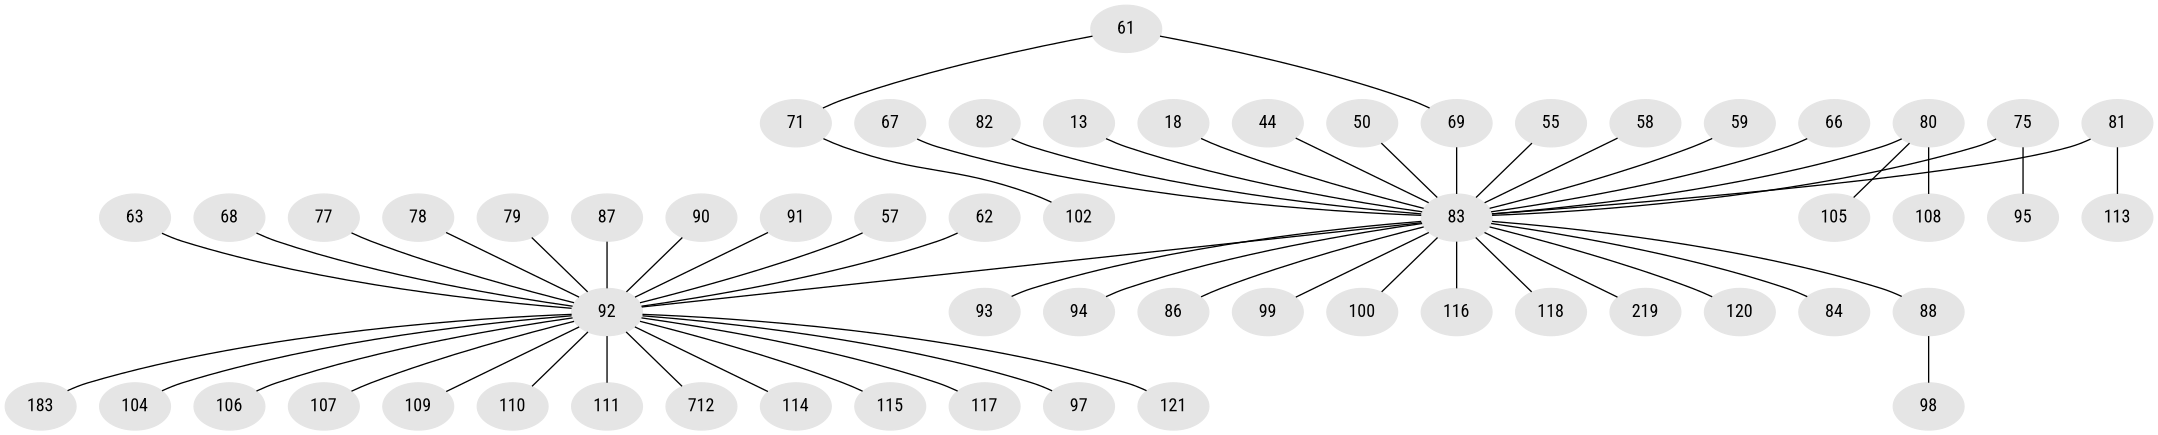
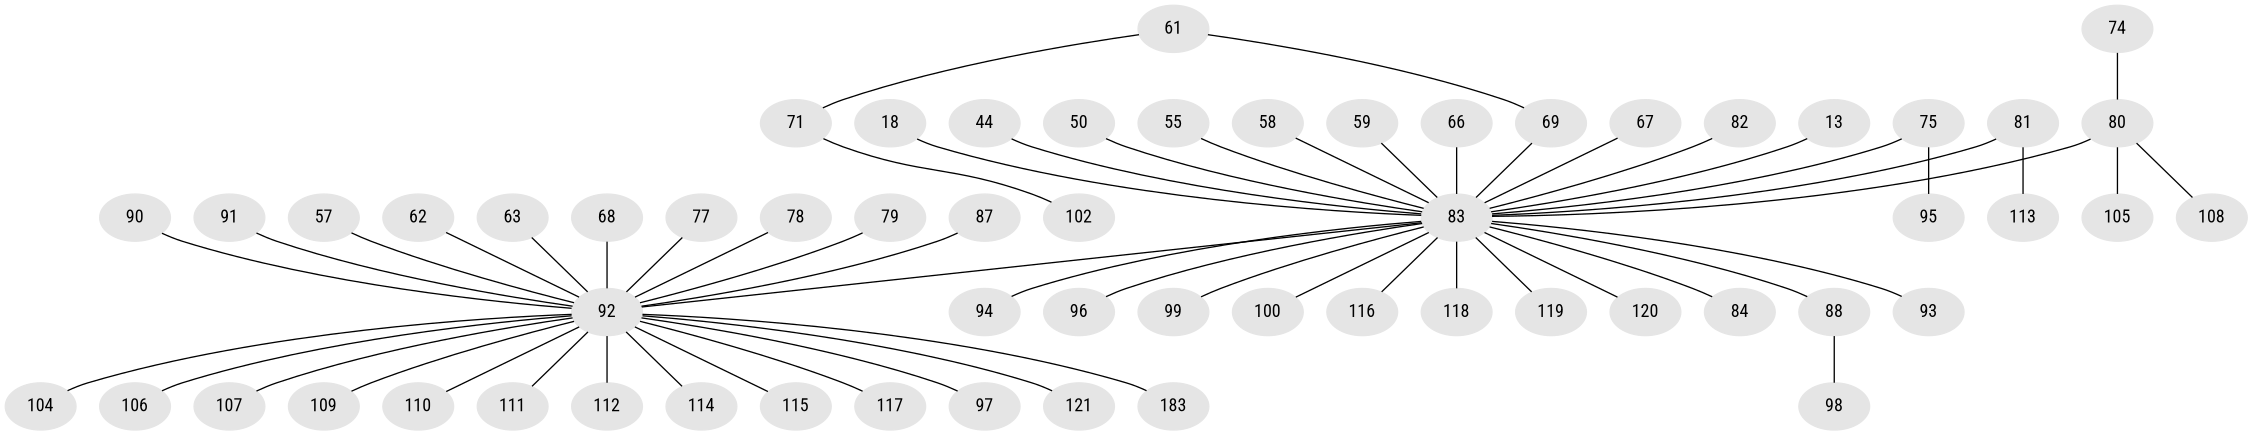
none -> (2117, 29)
(1173, 312) -> (1079, 312)
(1645, 312) -> (1551, 312)
(701, 406) -> (607, 406)
